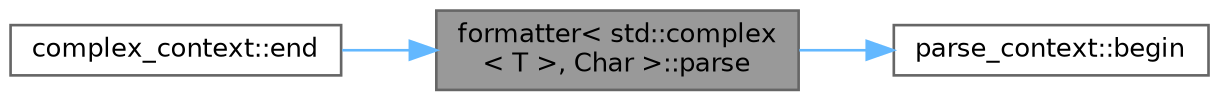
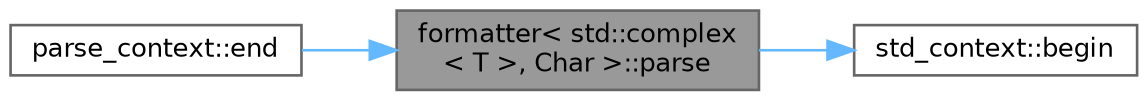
(176, 50) -> (156, 50)
(1051, 50) -> (996, 50)
